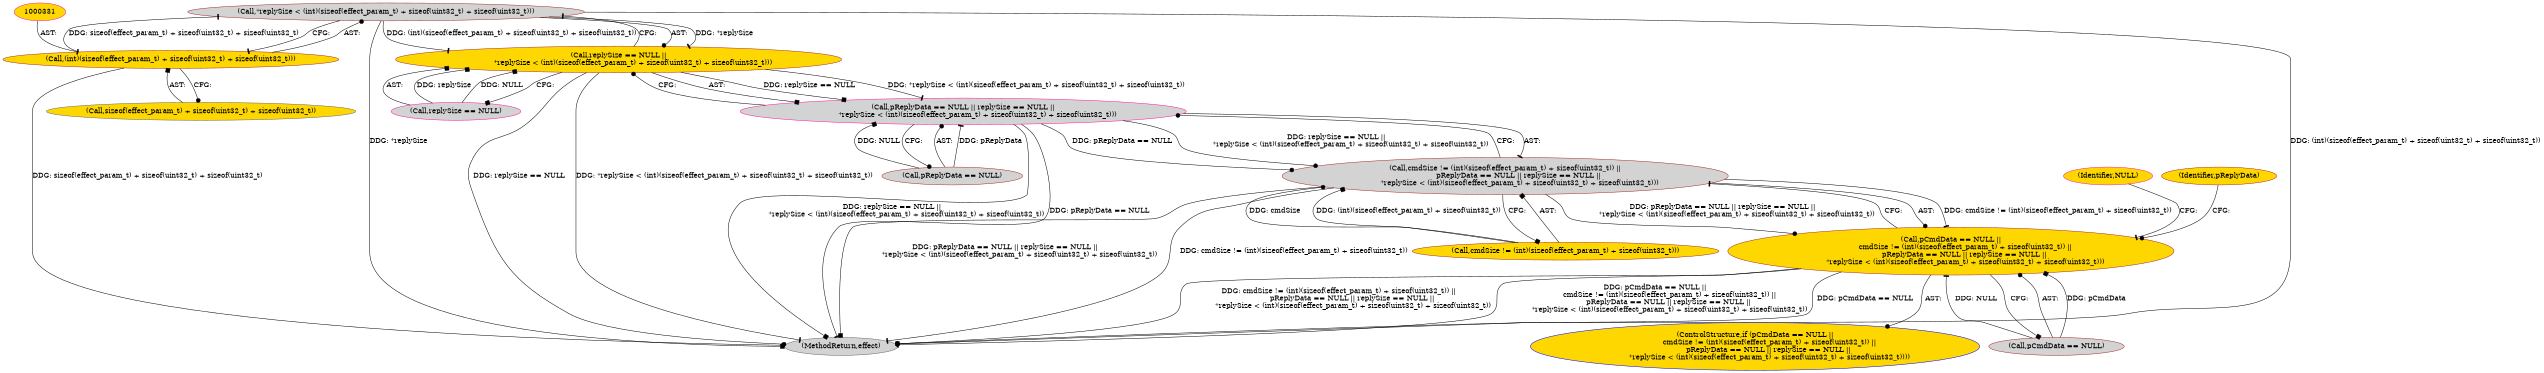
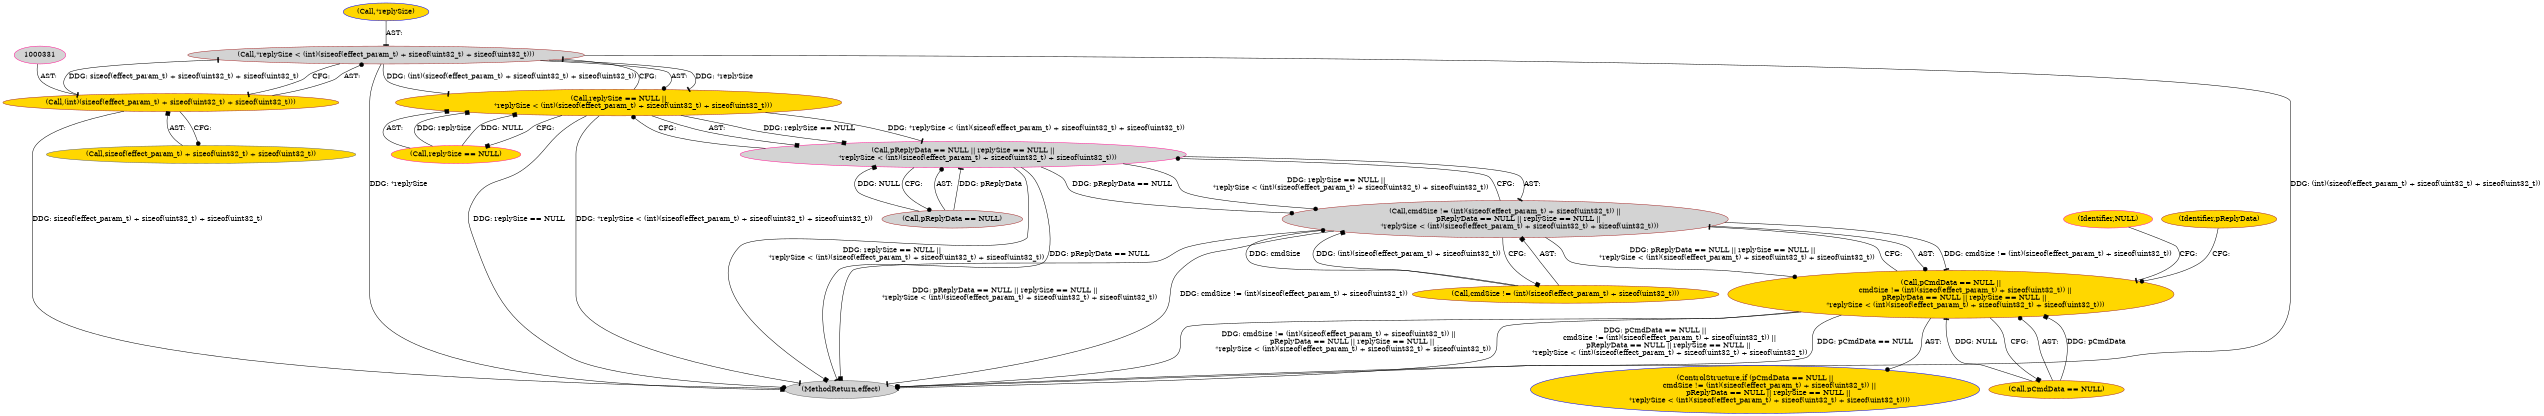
(40, 12) -> (40, 55)
none -> (386, 12)
(456, 111) -> (456, 155)
(2057, 346) -> (2057, 390)
